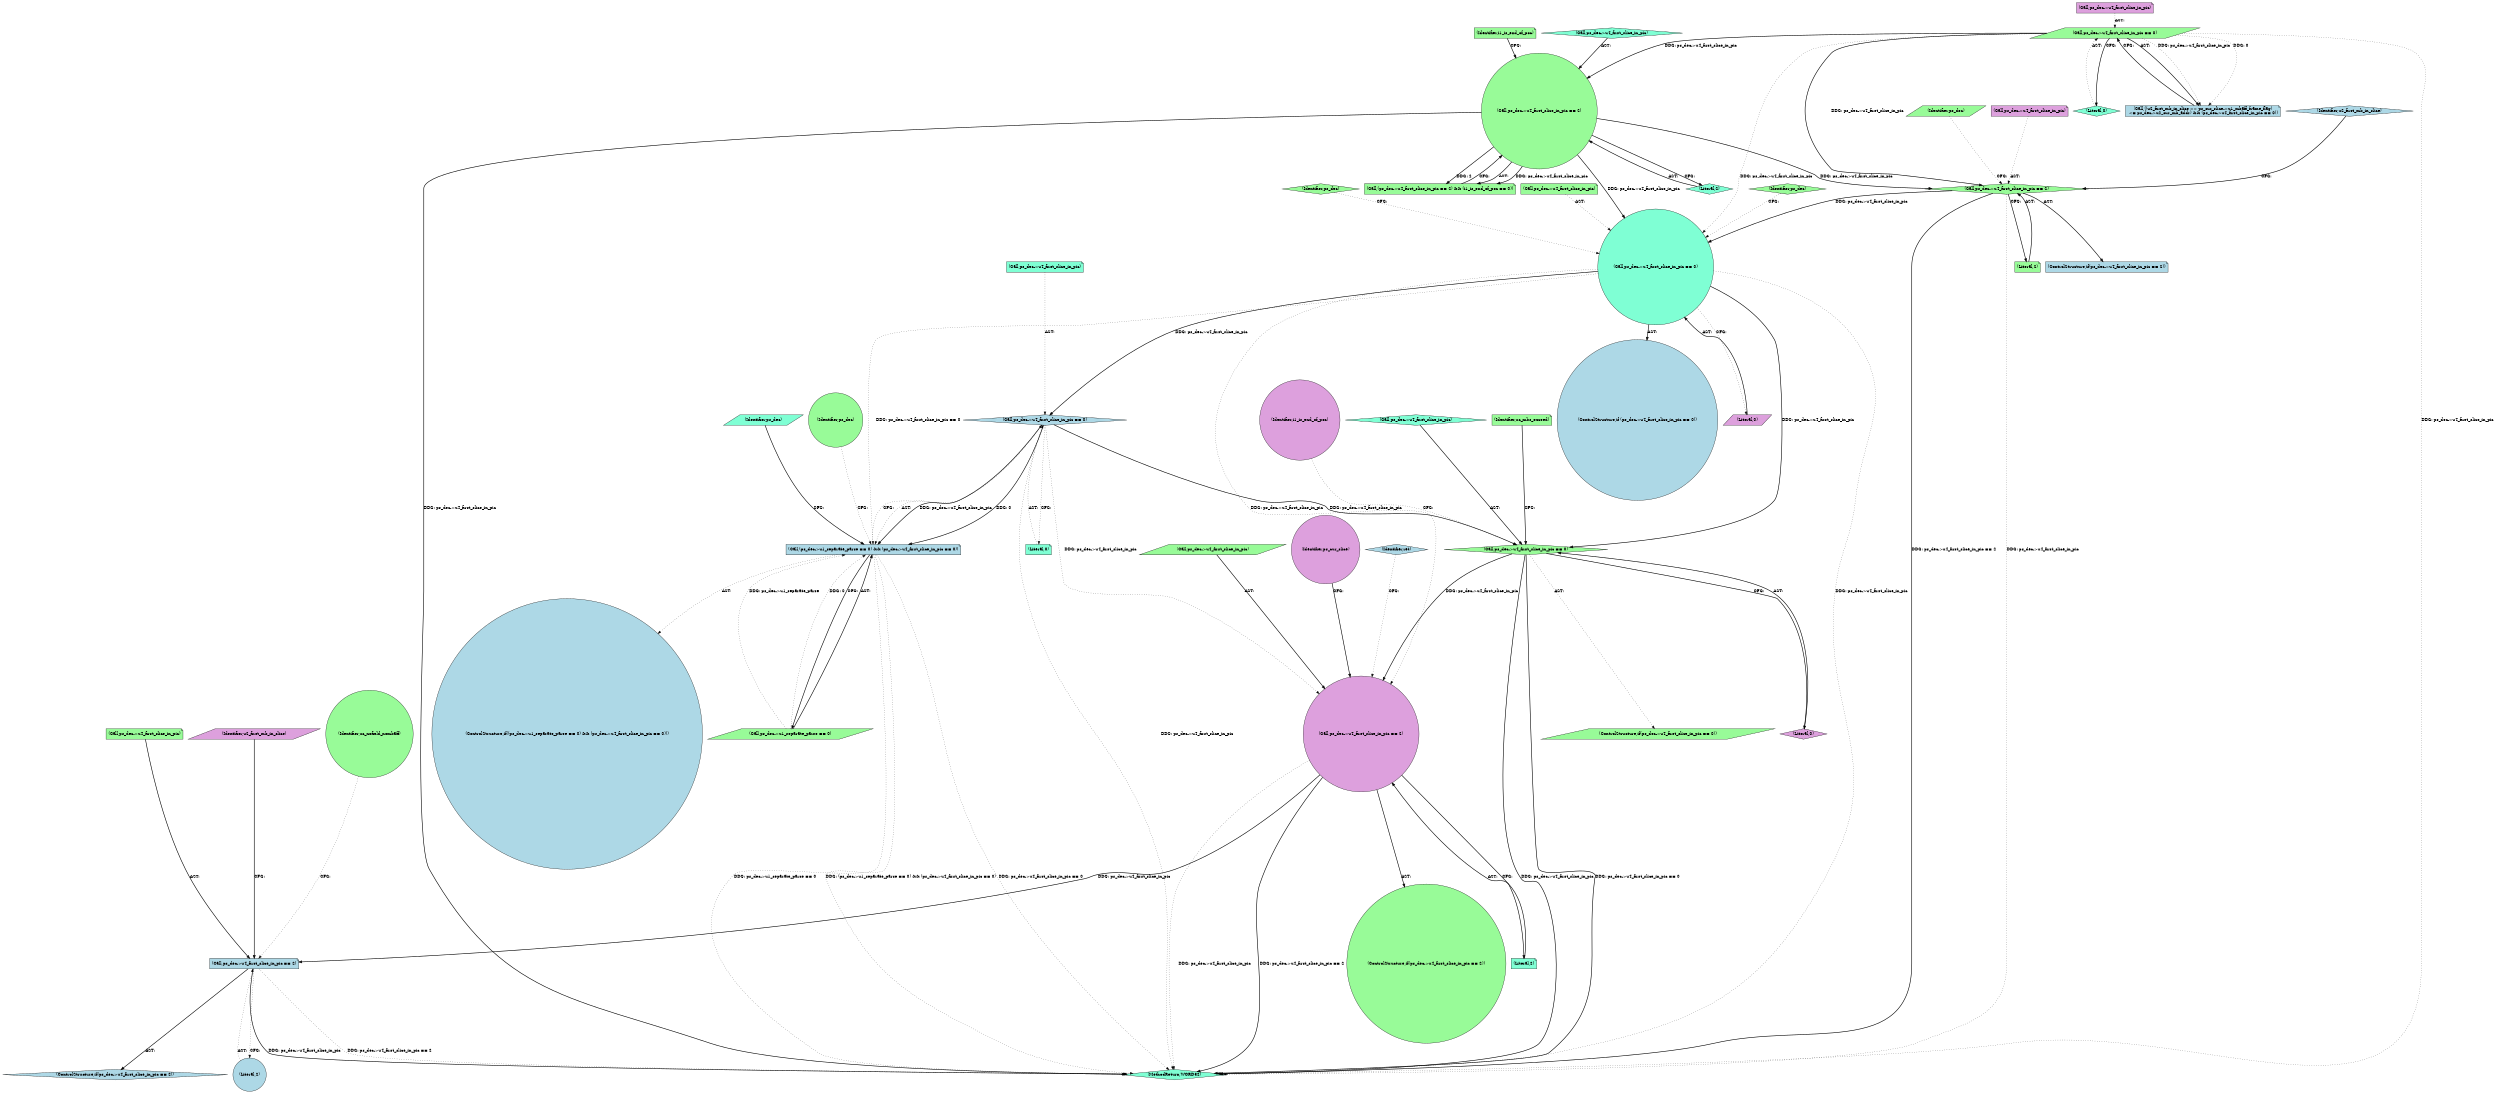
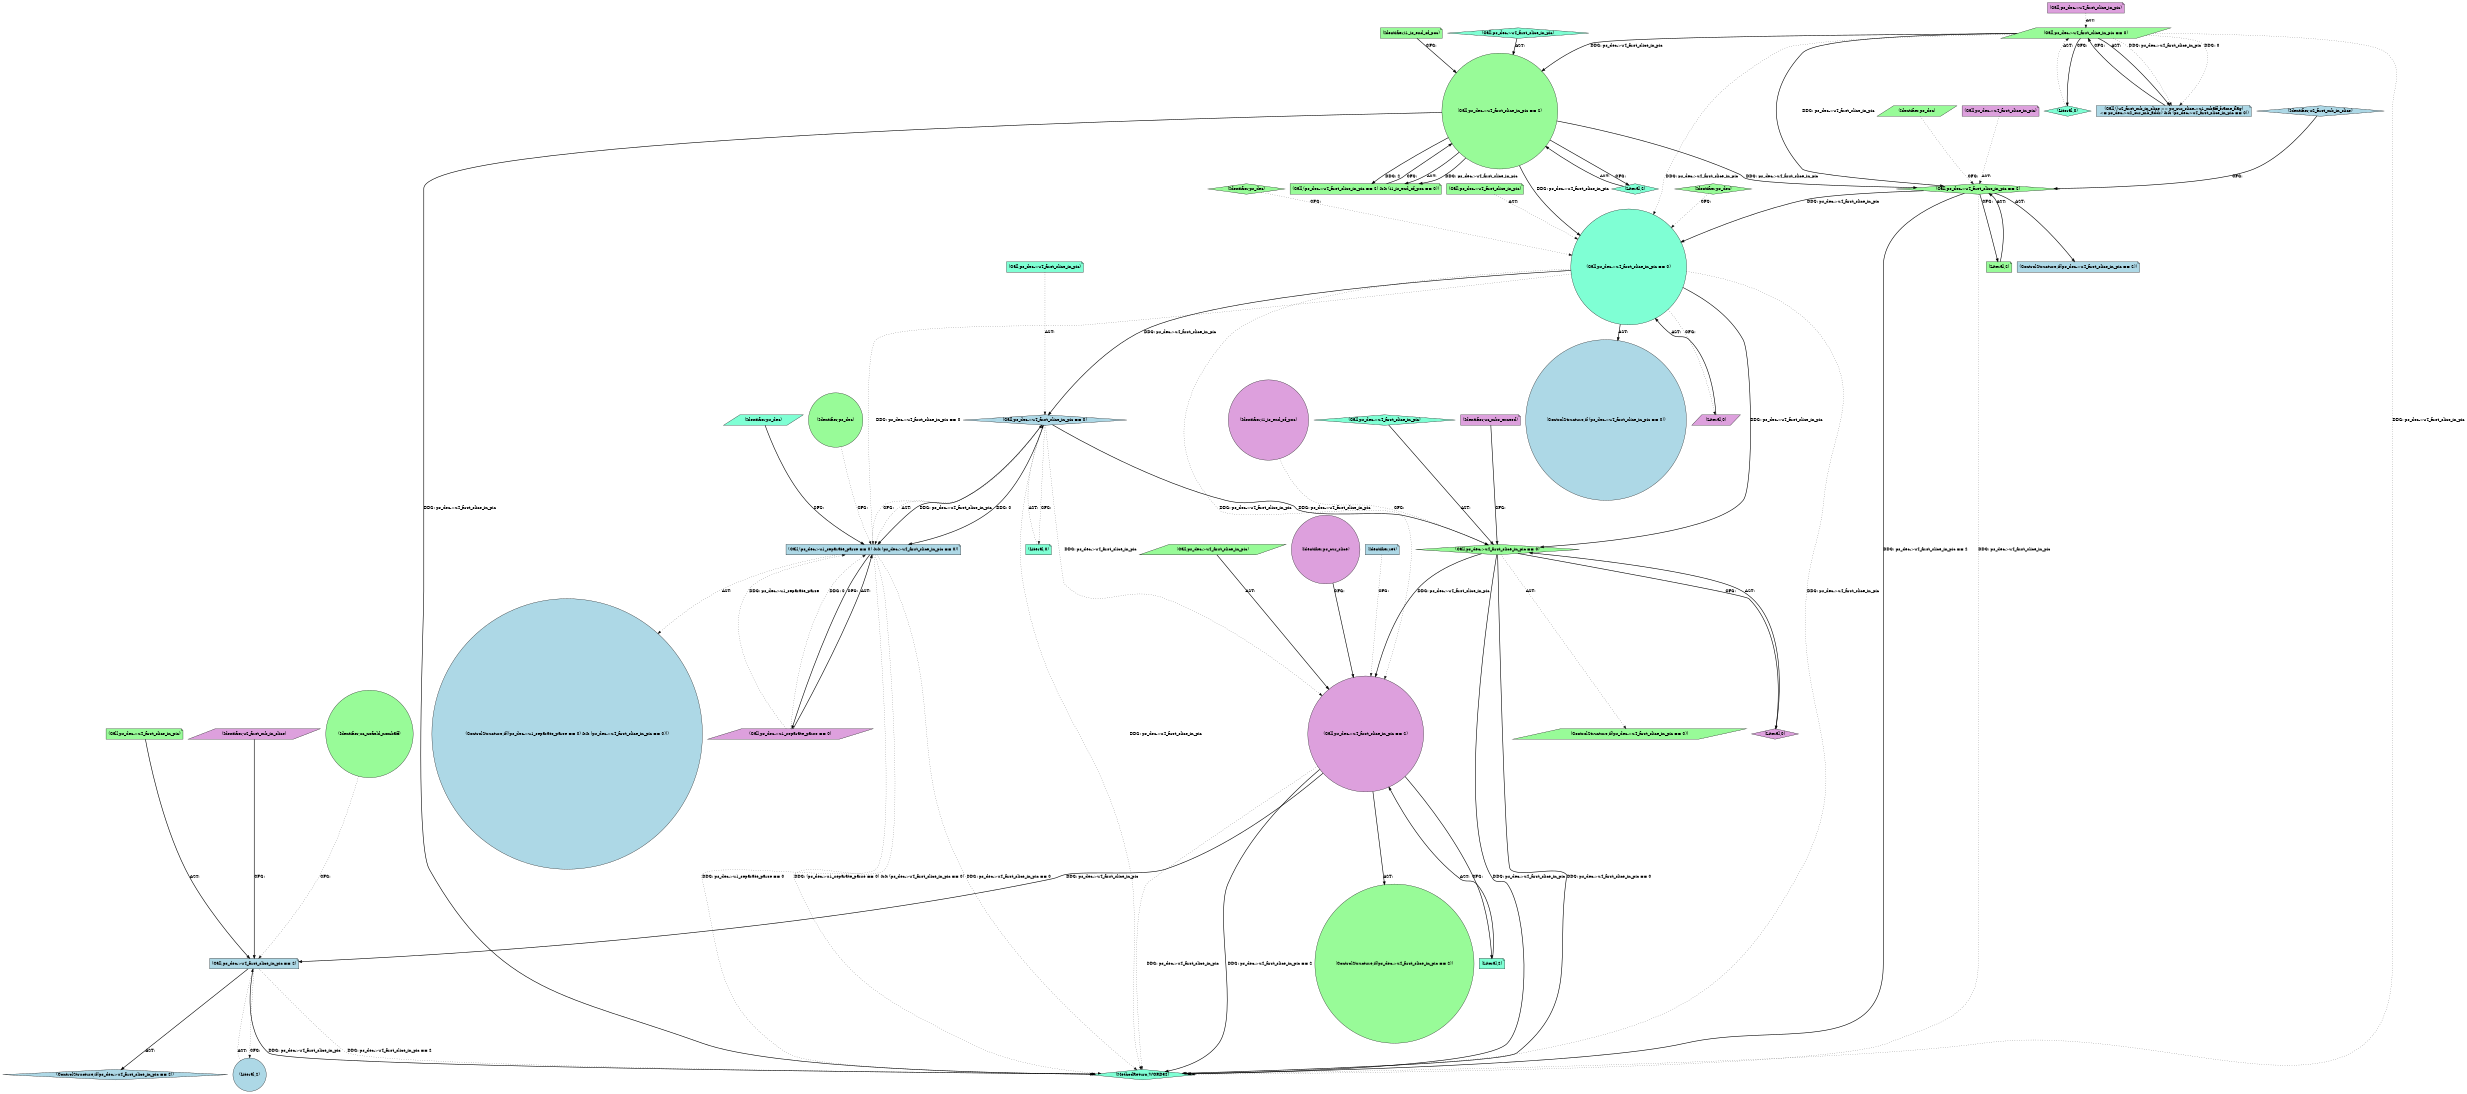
(1522, 420) -> (1491, 420)
(1396, 550) -> (1382, 550)
(790, 734) -> (790, 734)
